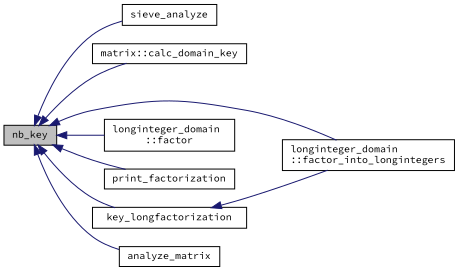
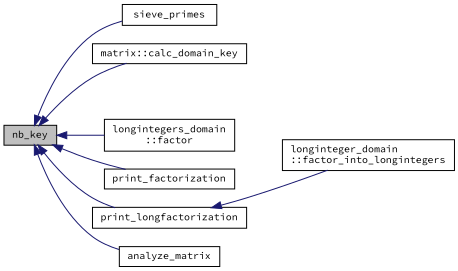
(170, 15) -> (170, 15)
(199, 103) -> none
(170, 135) -> (170, 135)
(170, 218) -> (170, 218)
